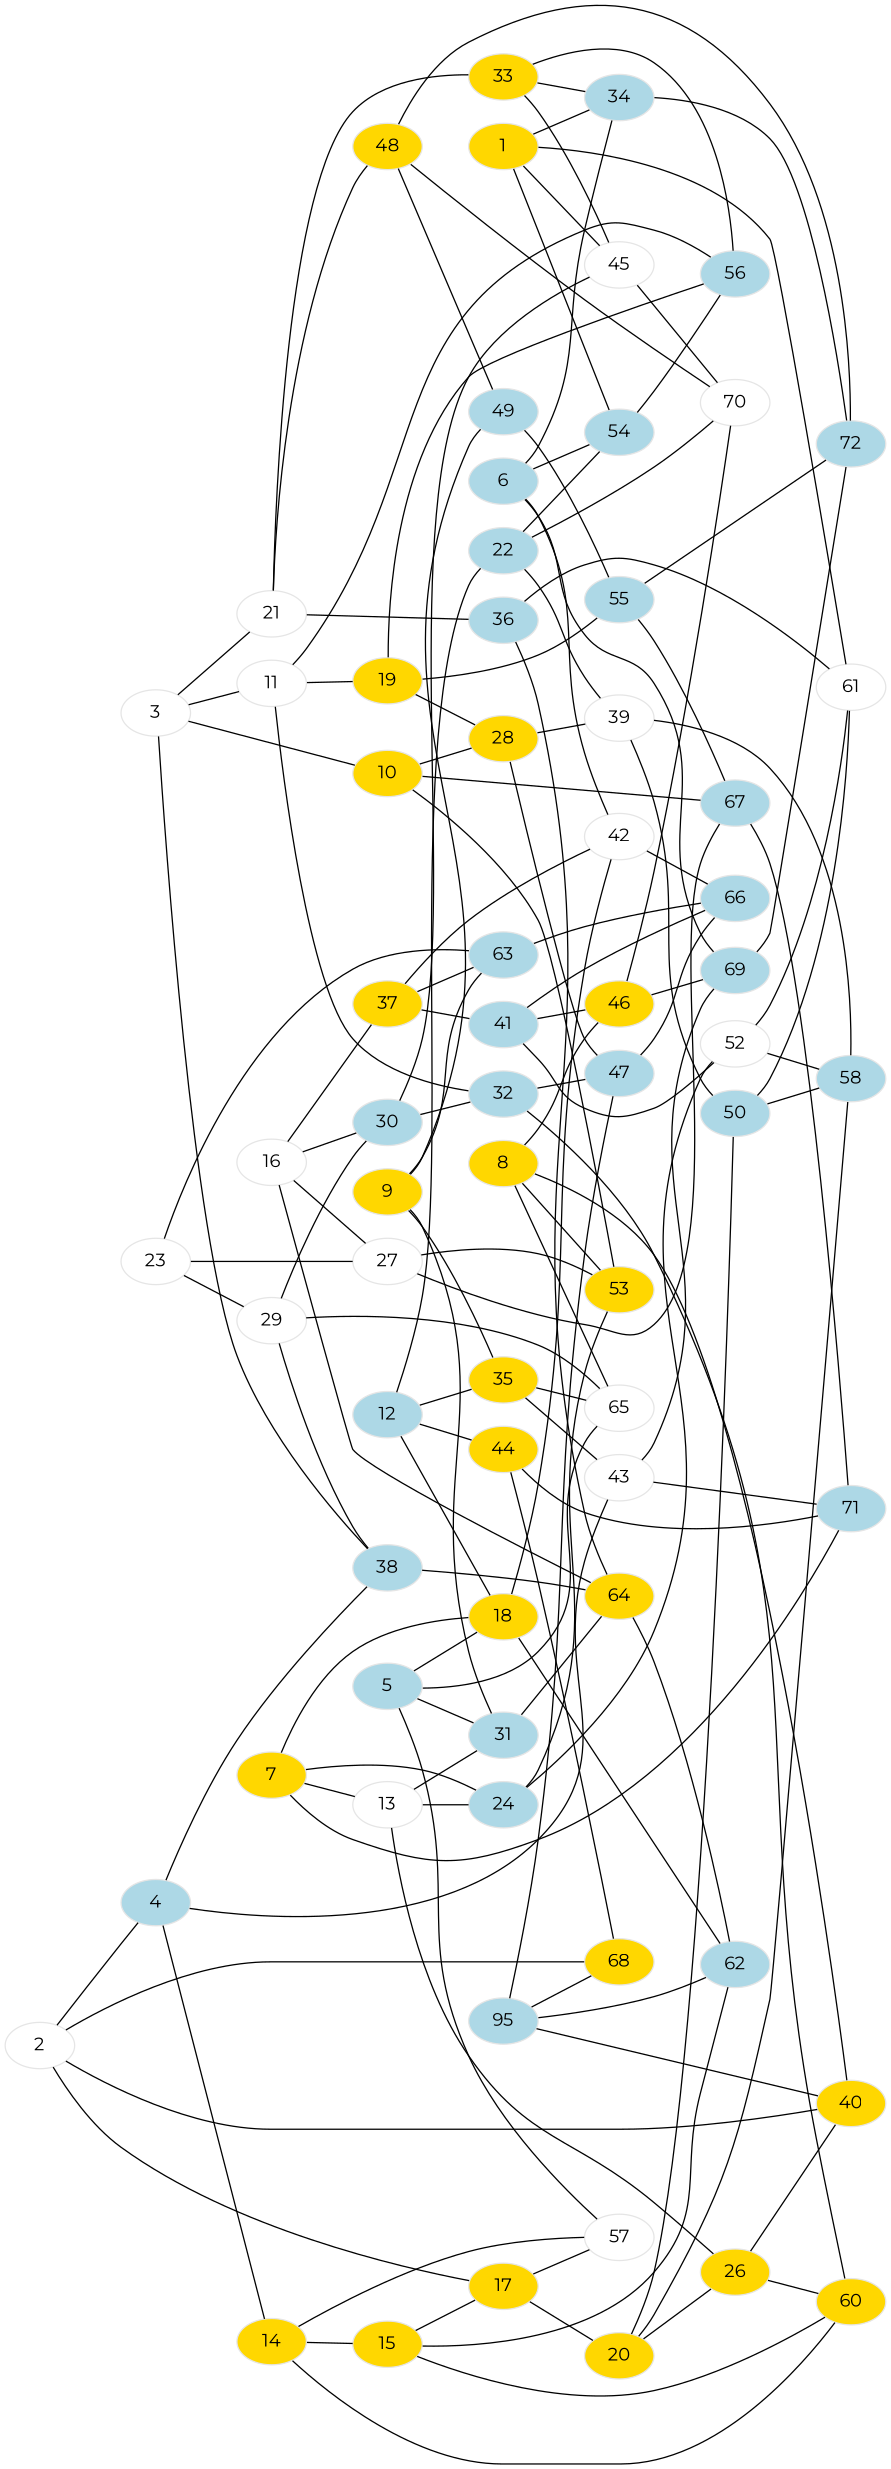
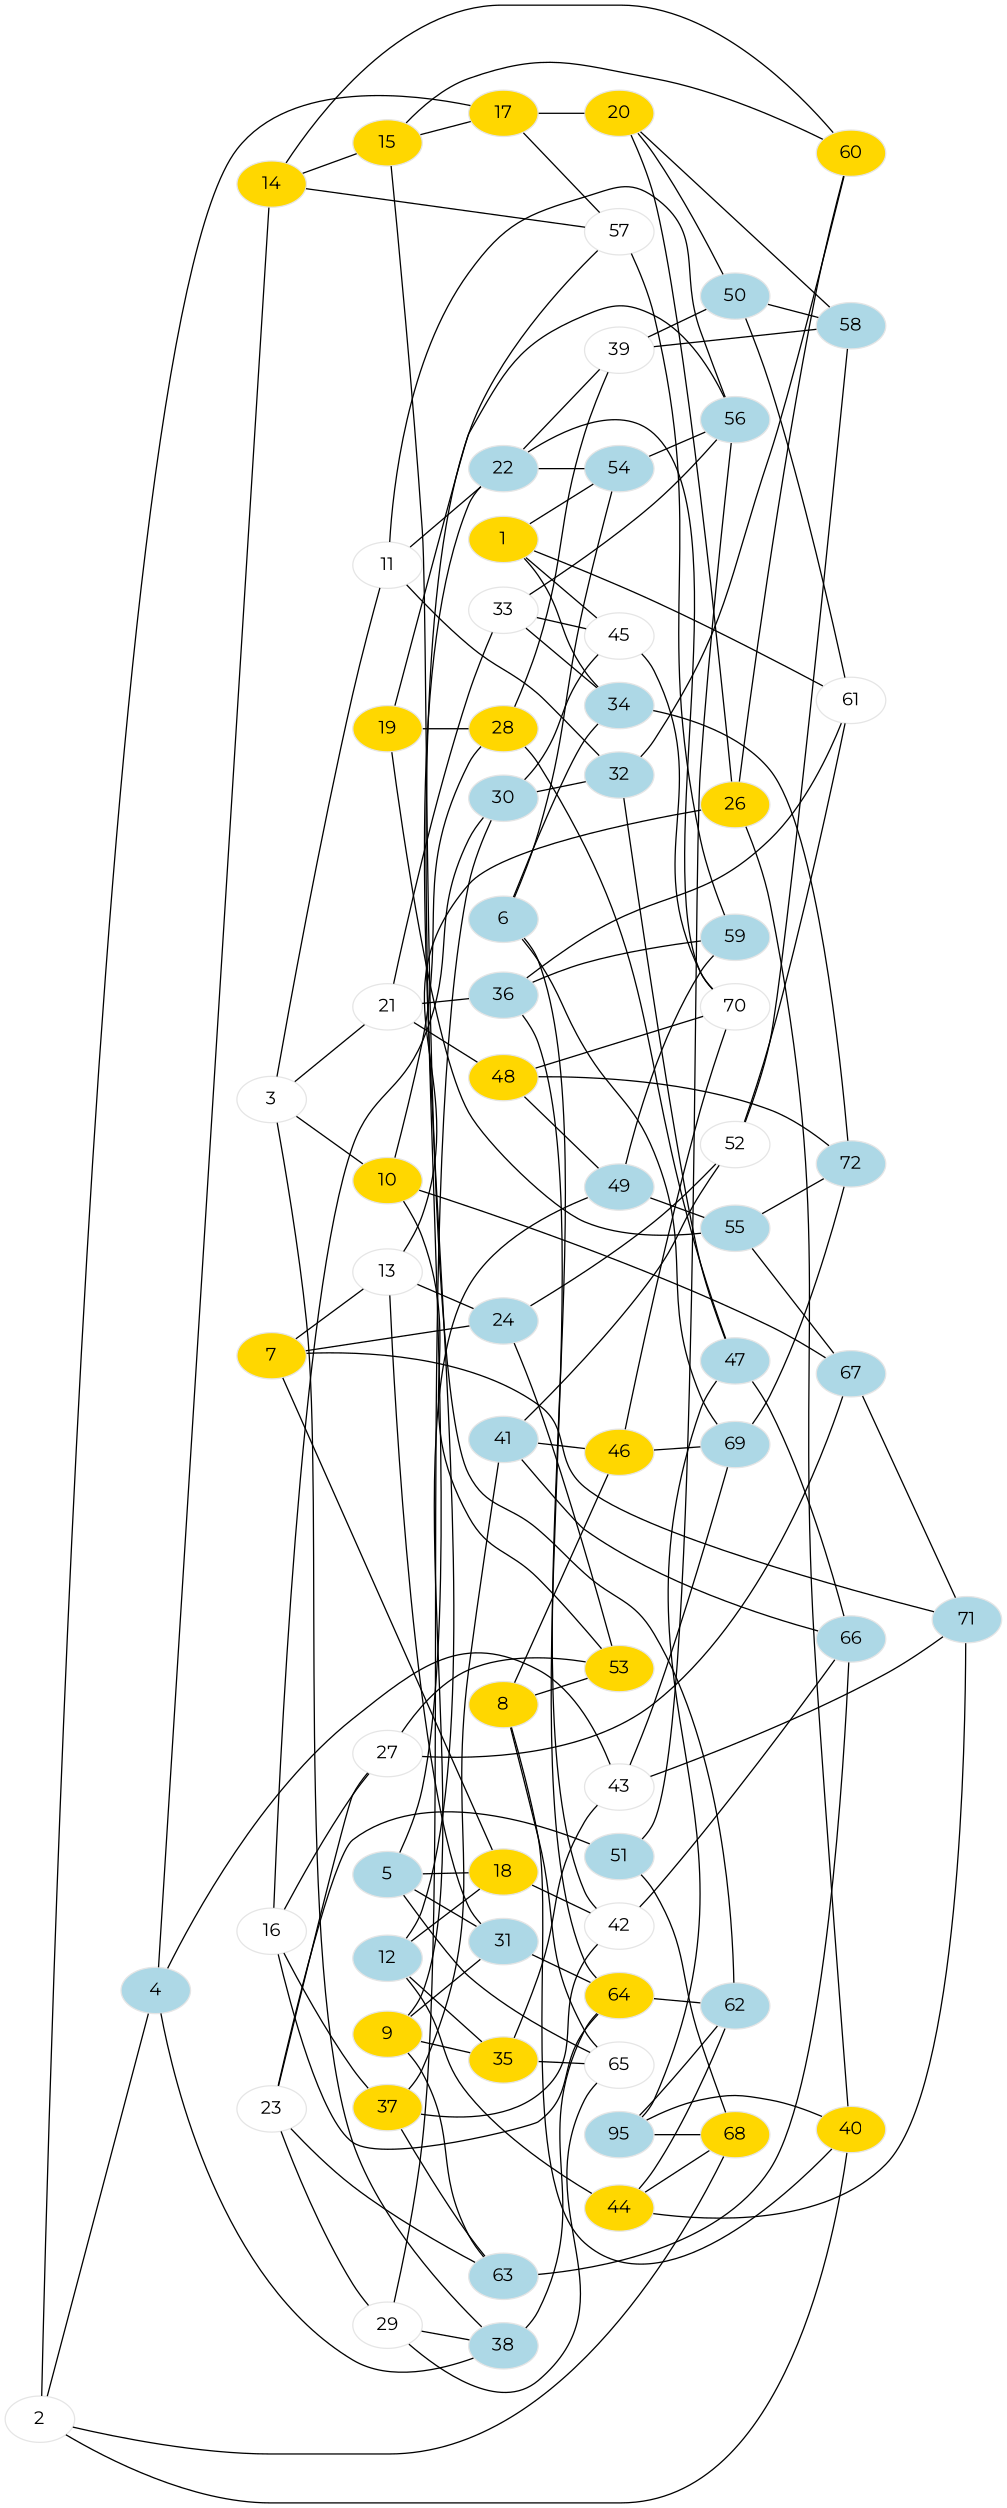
(503, 77) -> (503, 610)
(330, 682) -> (433, 527)
none -> (735, 937)
(614, 1783) -> (687, 2112)
none -> (619, 1857)
